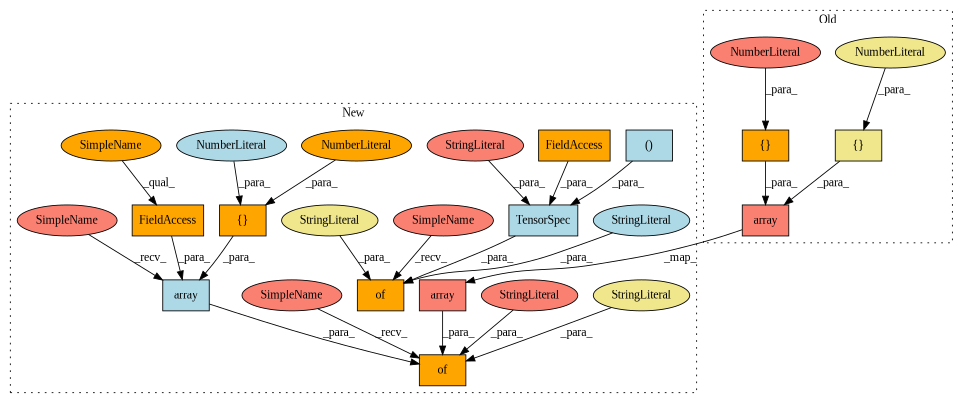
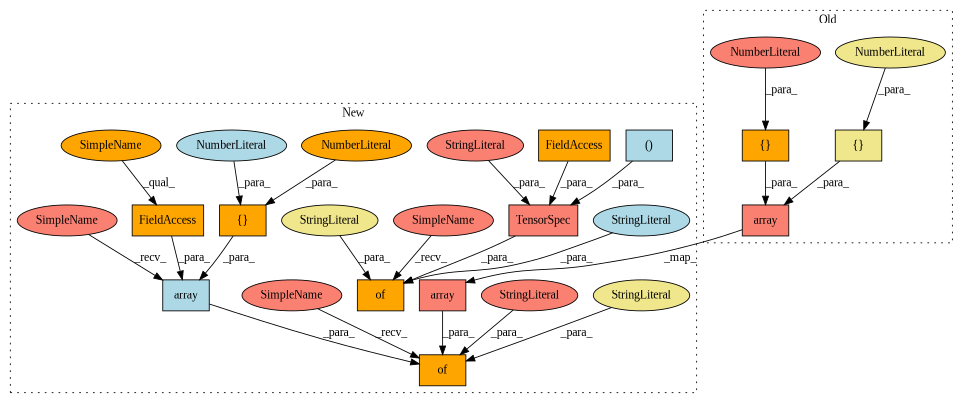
(543, 220) -> (543, 220)
